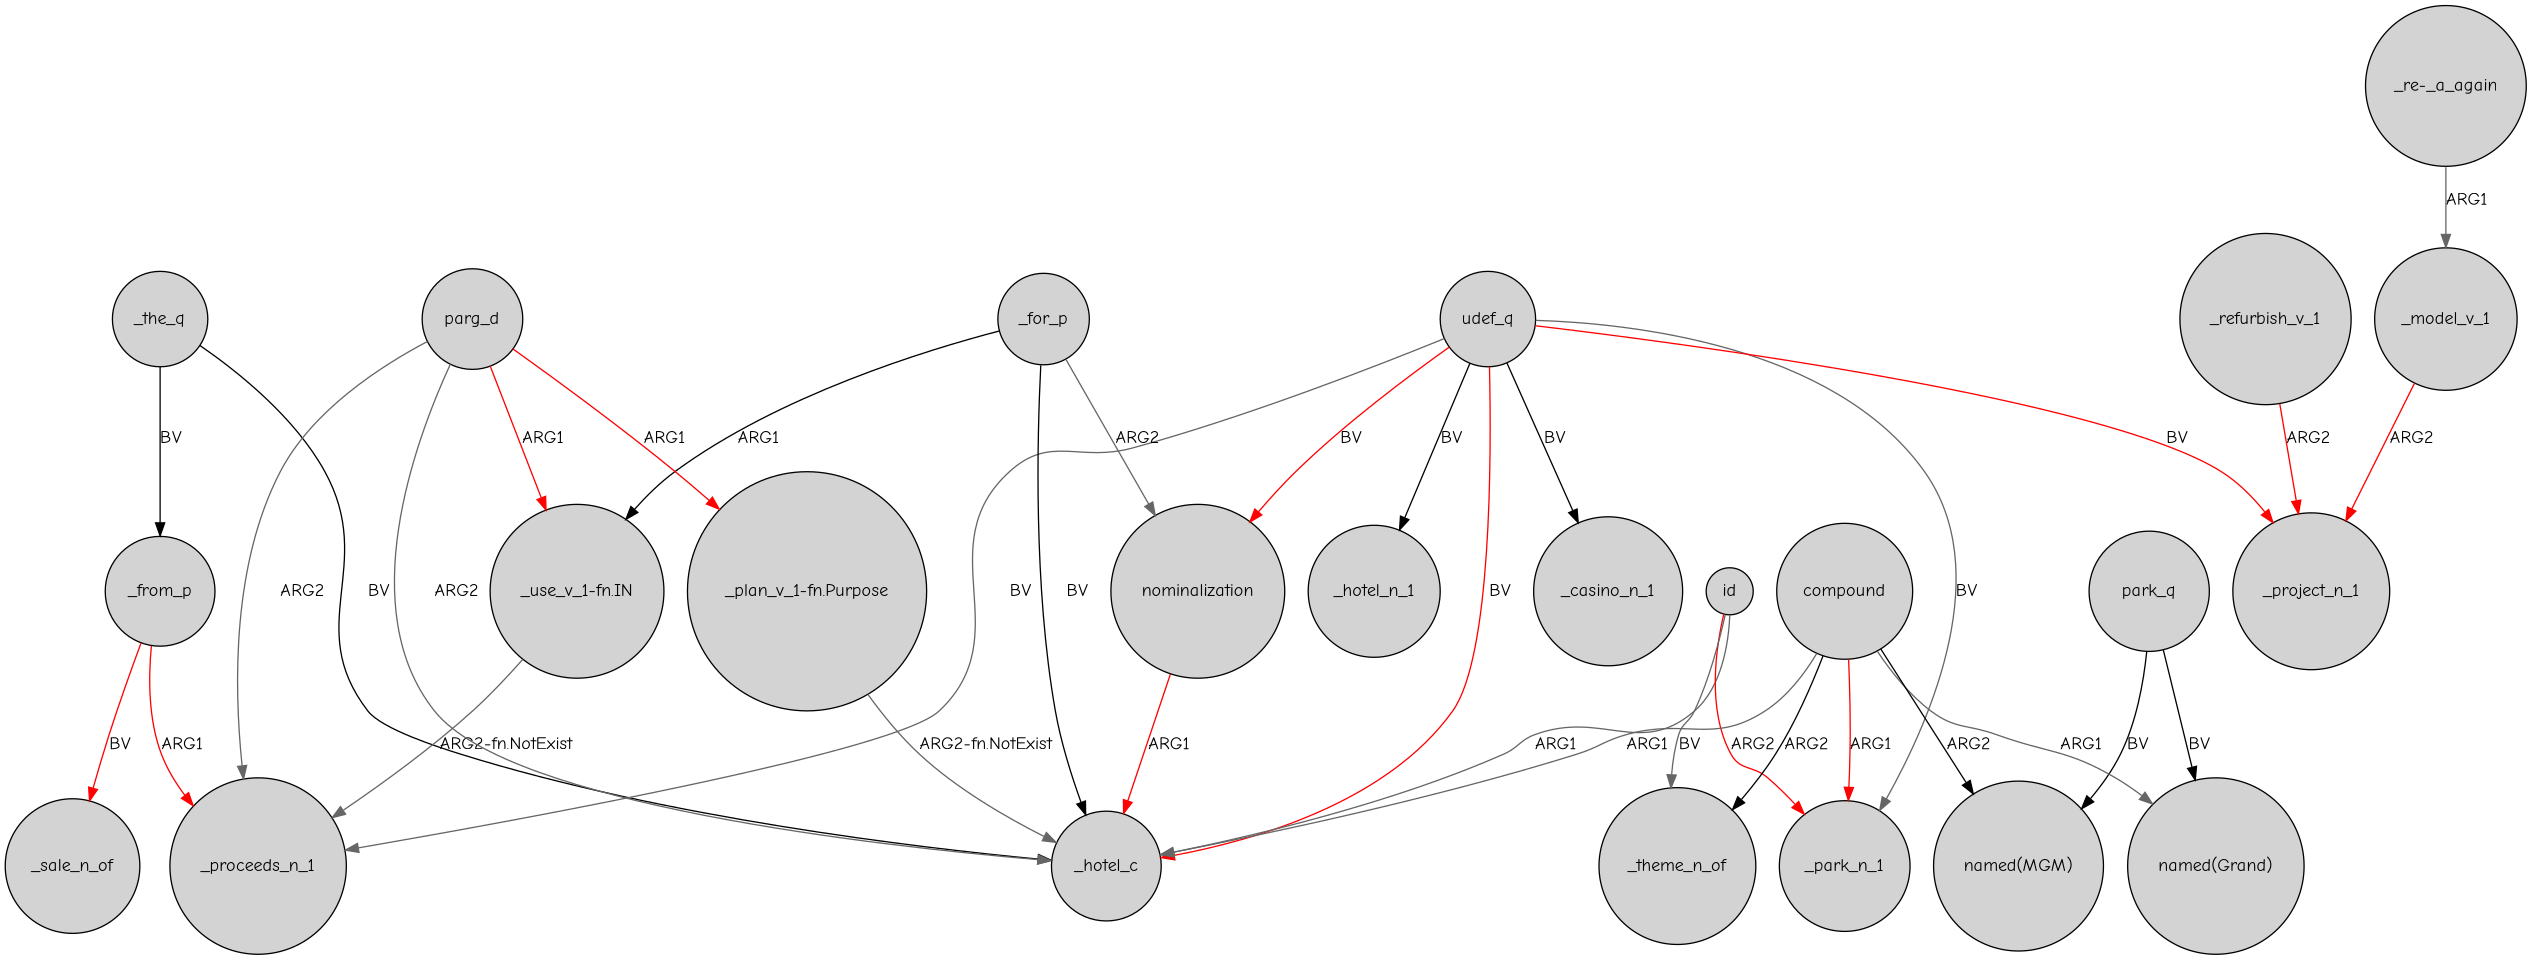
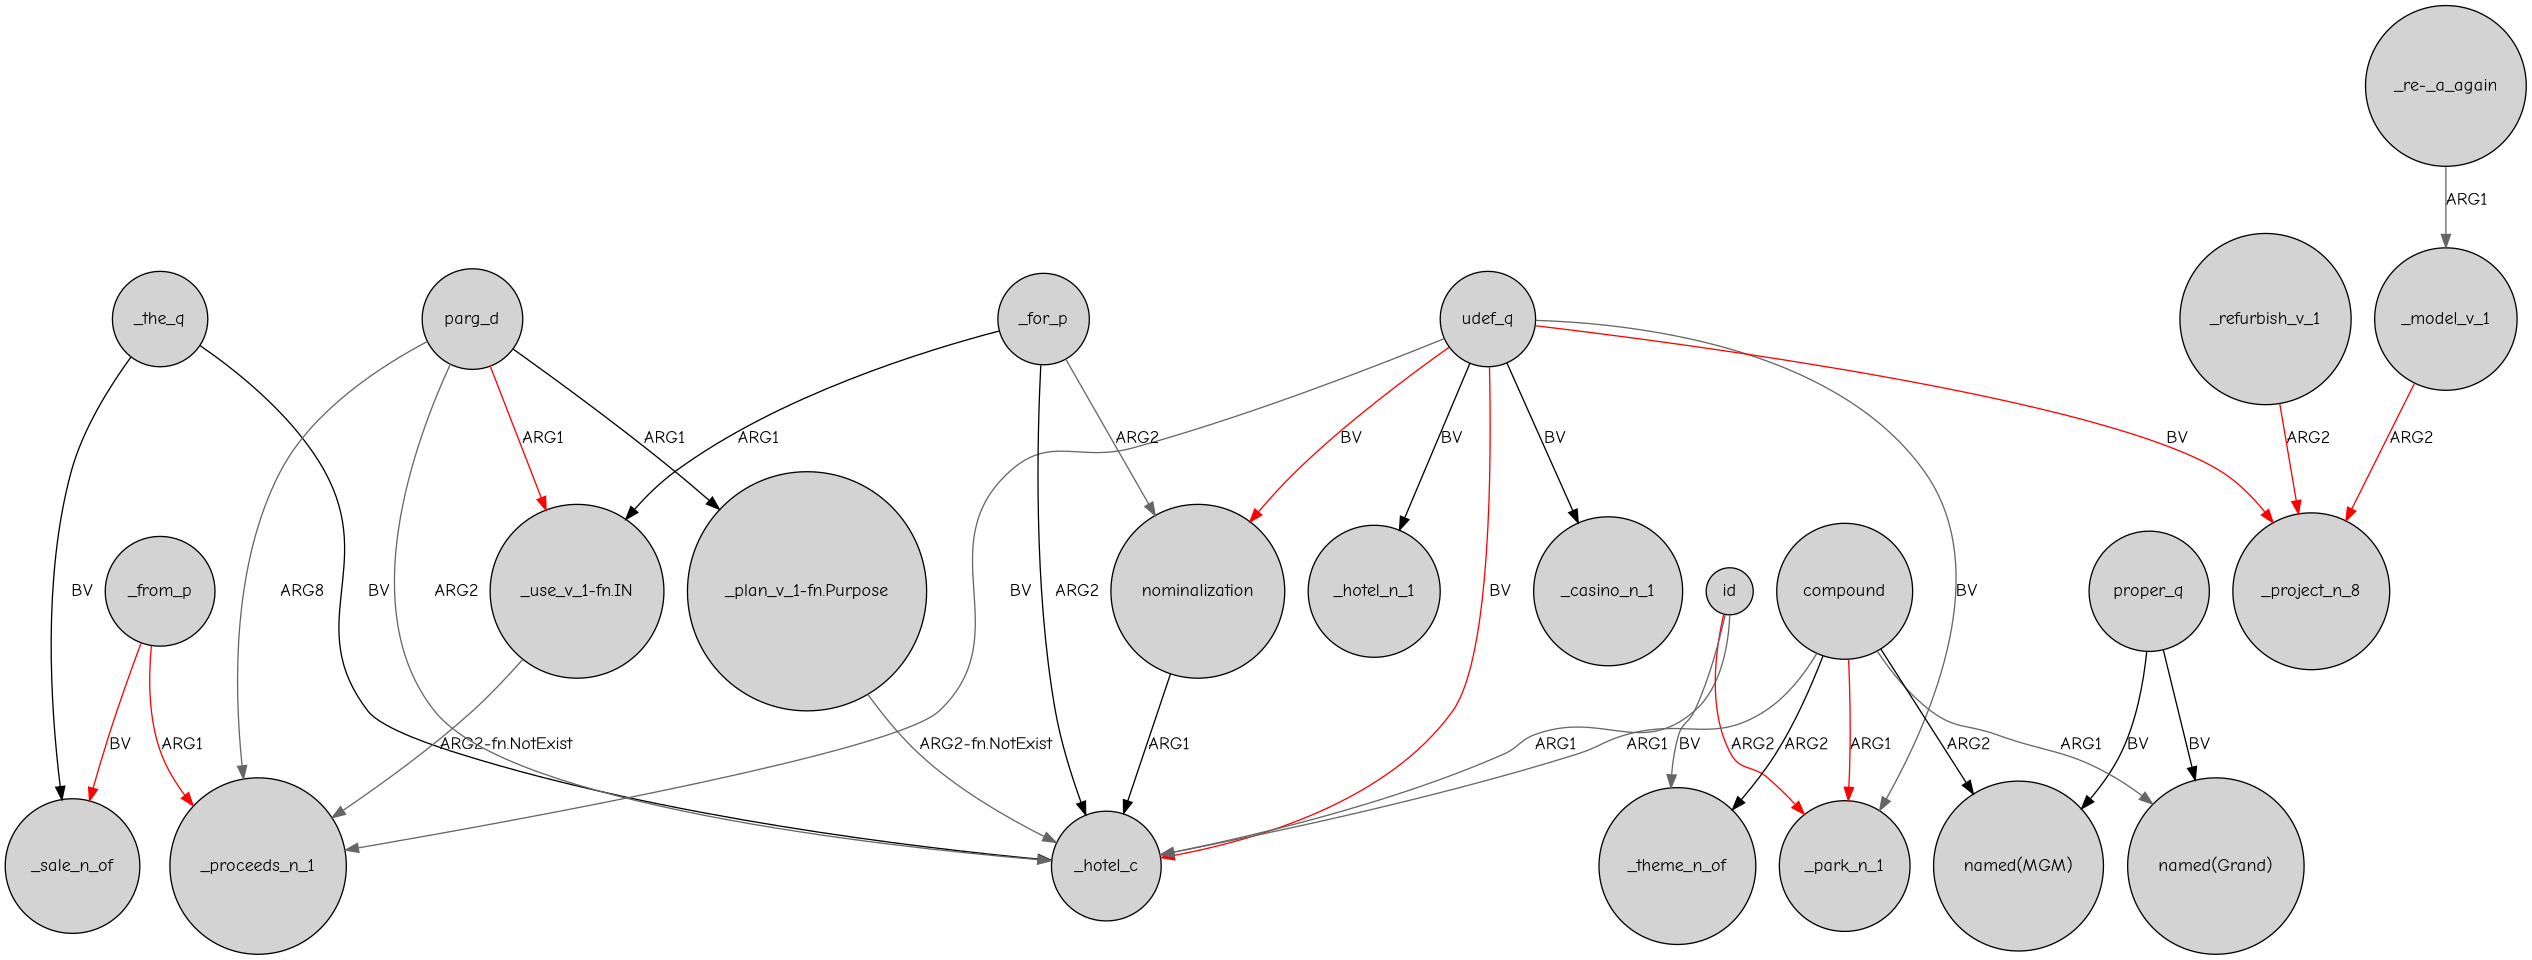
(613, 422) -> (613, 422)
(160, 445) -> (55, 564)
(303, 591) -> (303, 591)
(1078, 591) -> (1078, 591)
(2149, 591) -> (2149, 591)
(2311, 591) -> (2311, 591)
(1149, 737) -> (1149, 737)
